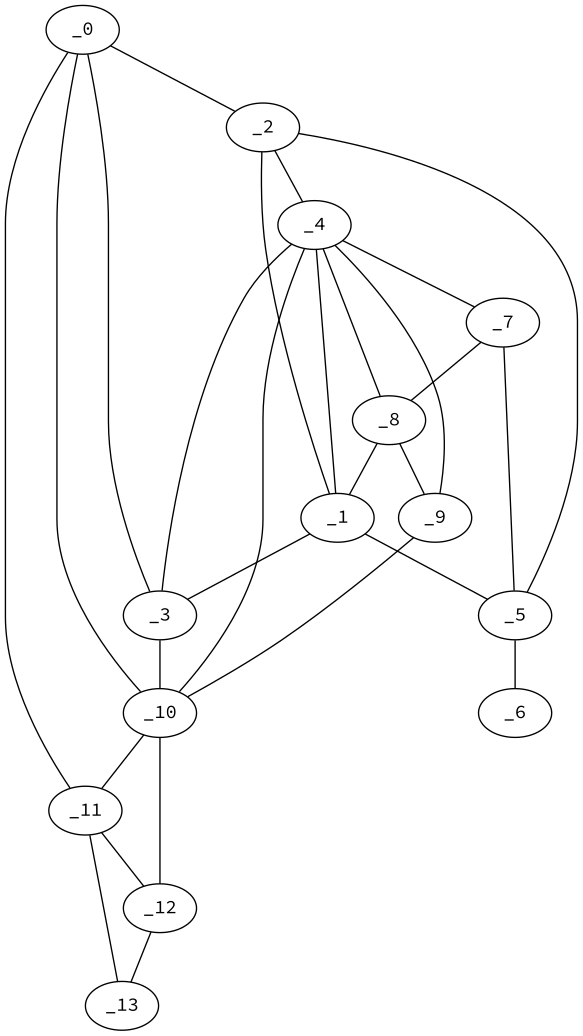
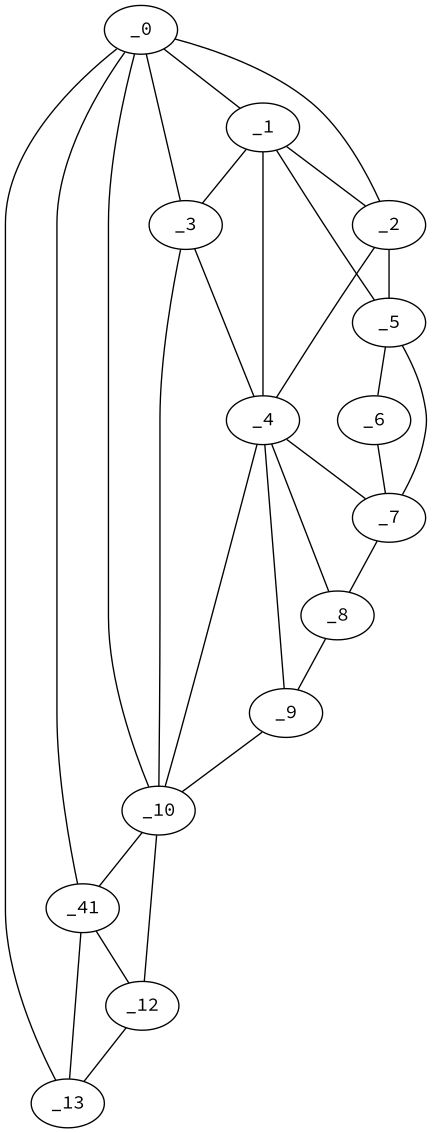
(363, 469) -> (202, 79)
none -> (382, 469)
none -> (5, 550)
(85, 811) -> (83, 908)
